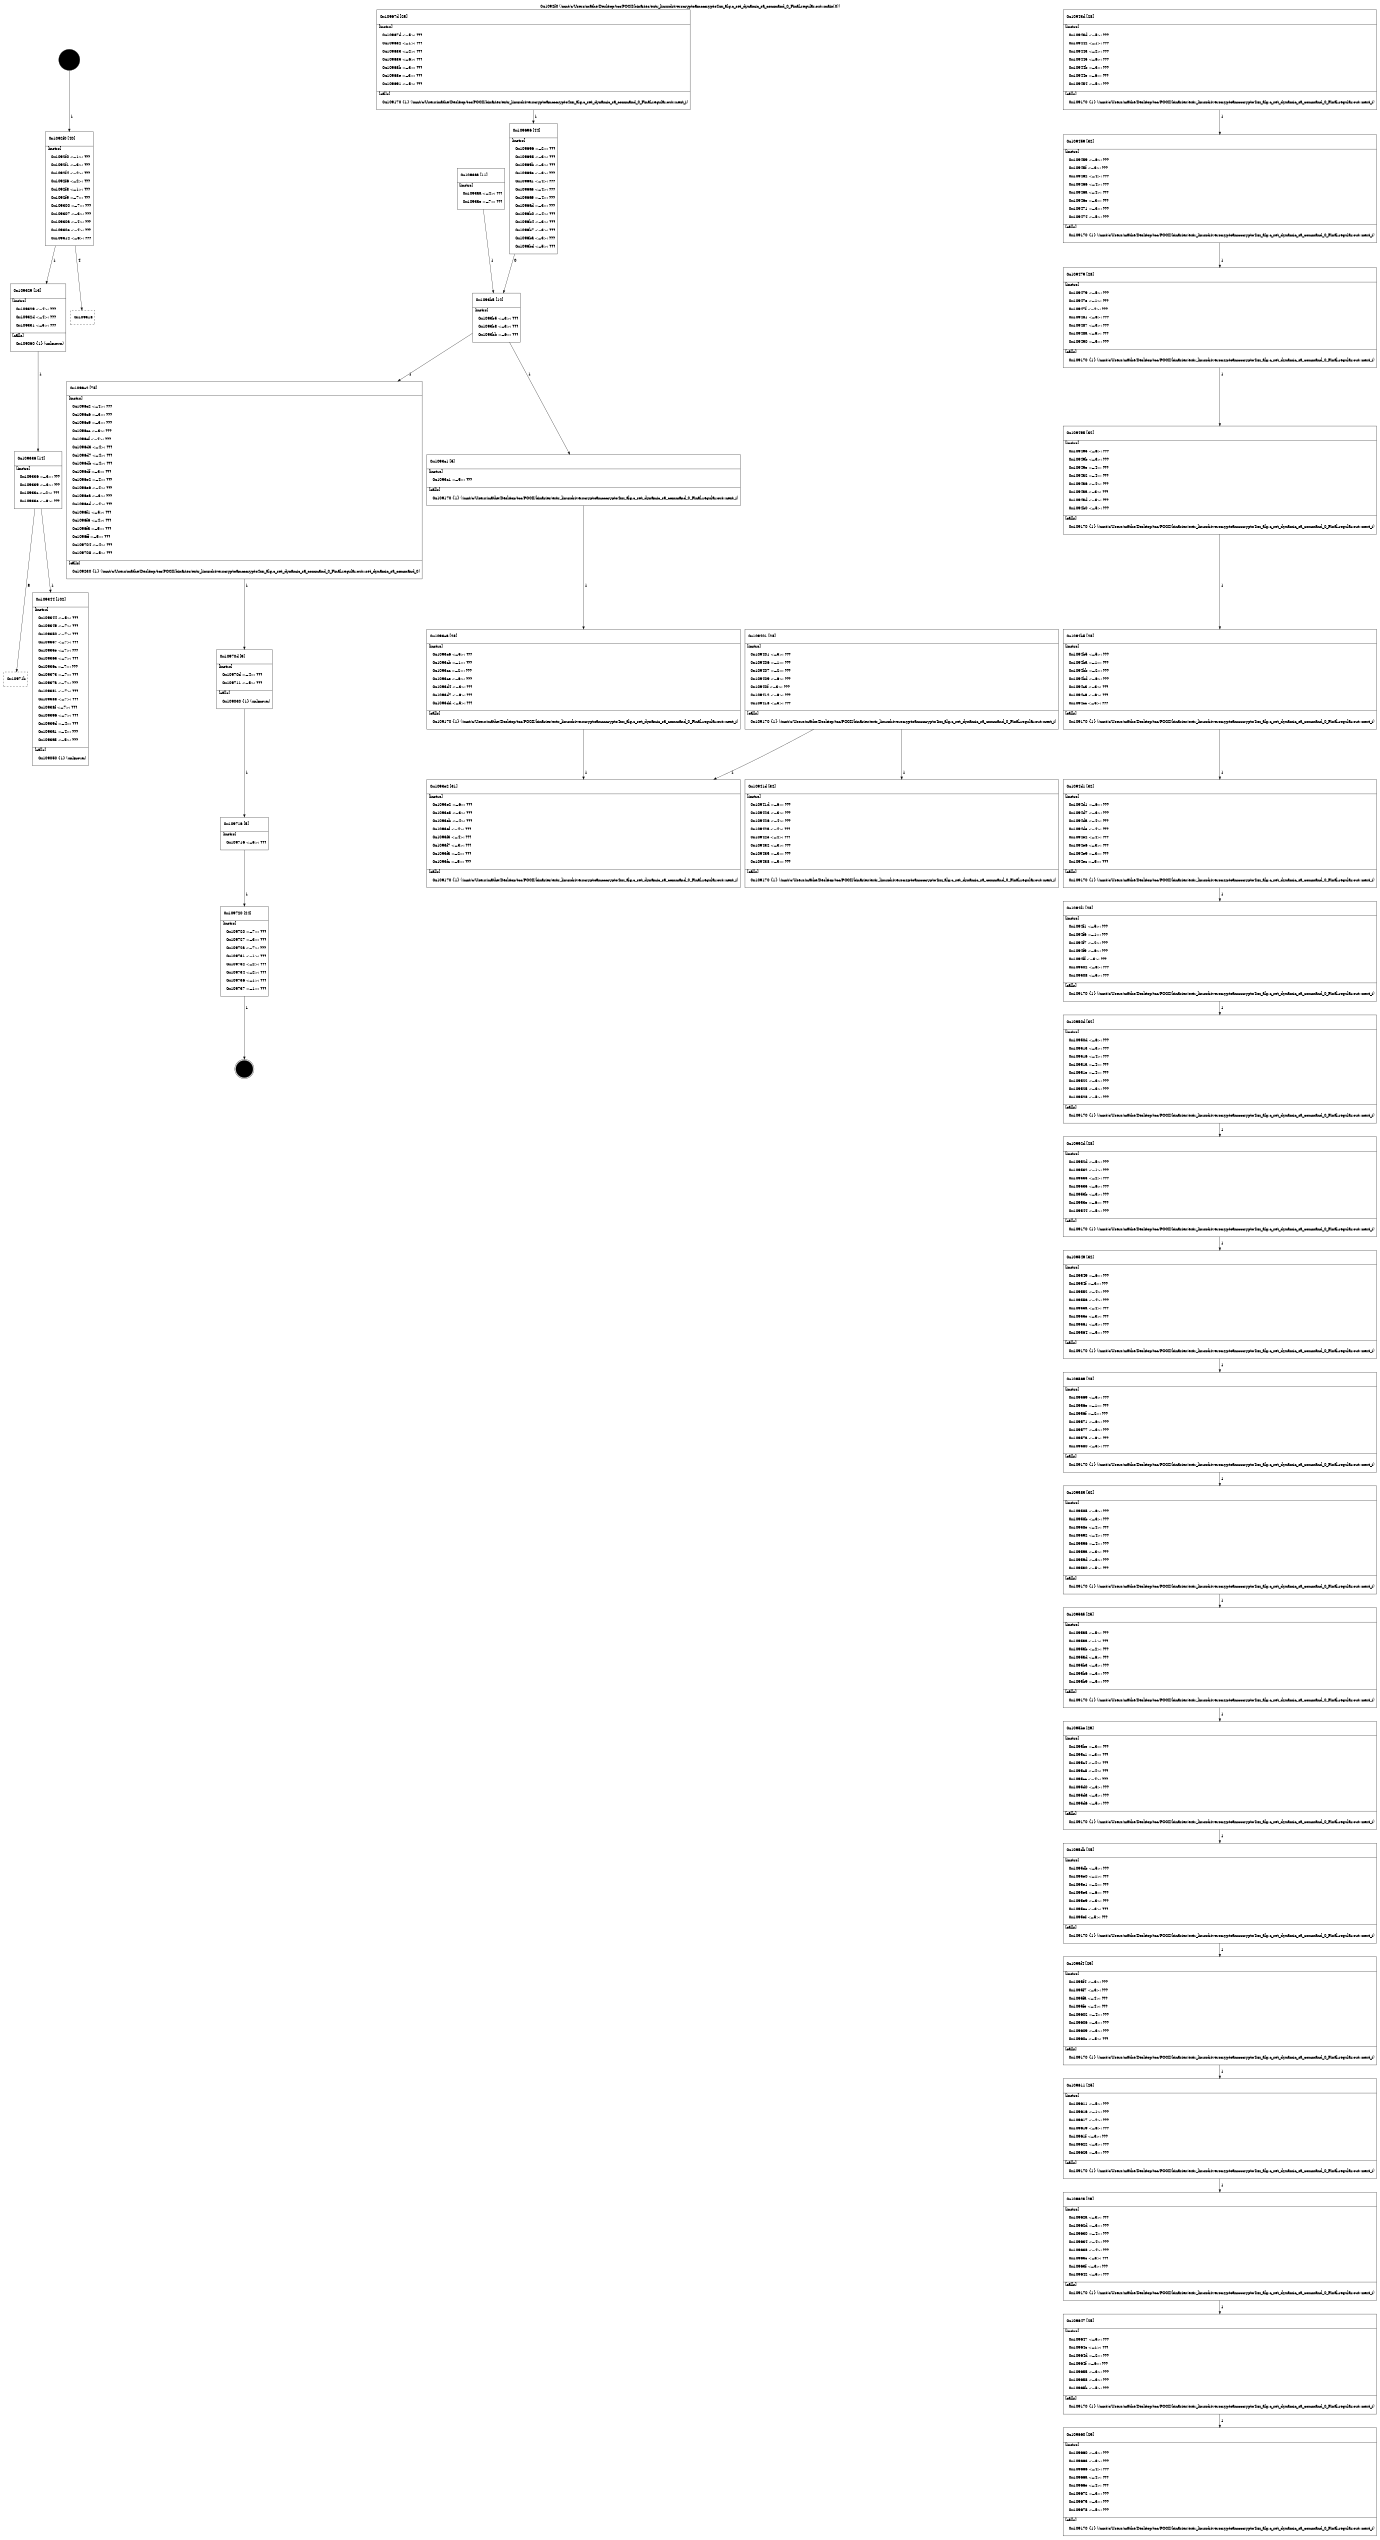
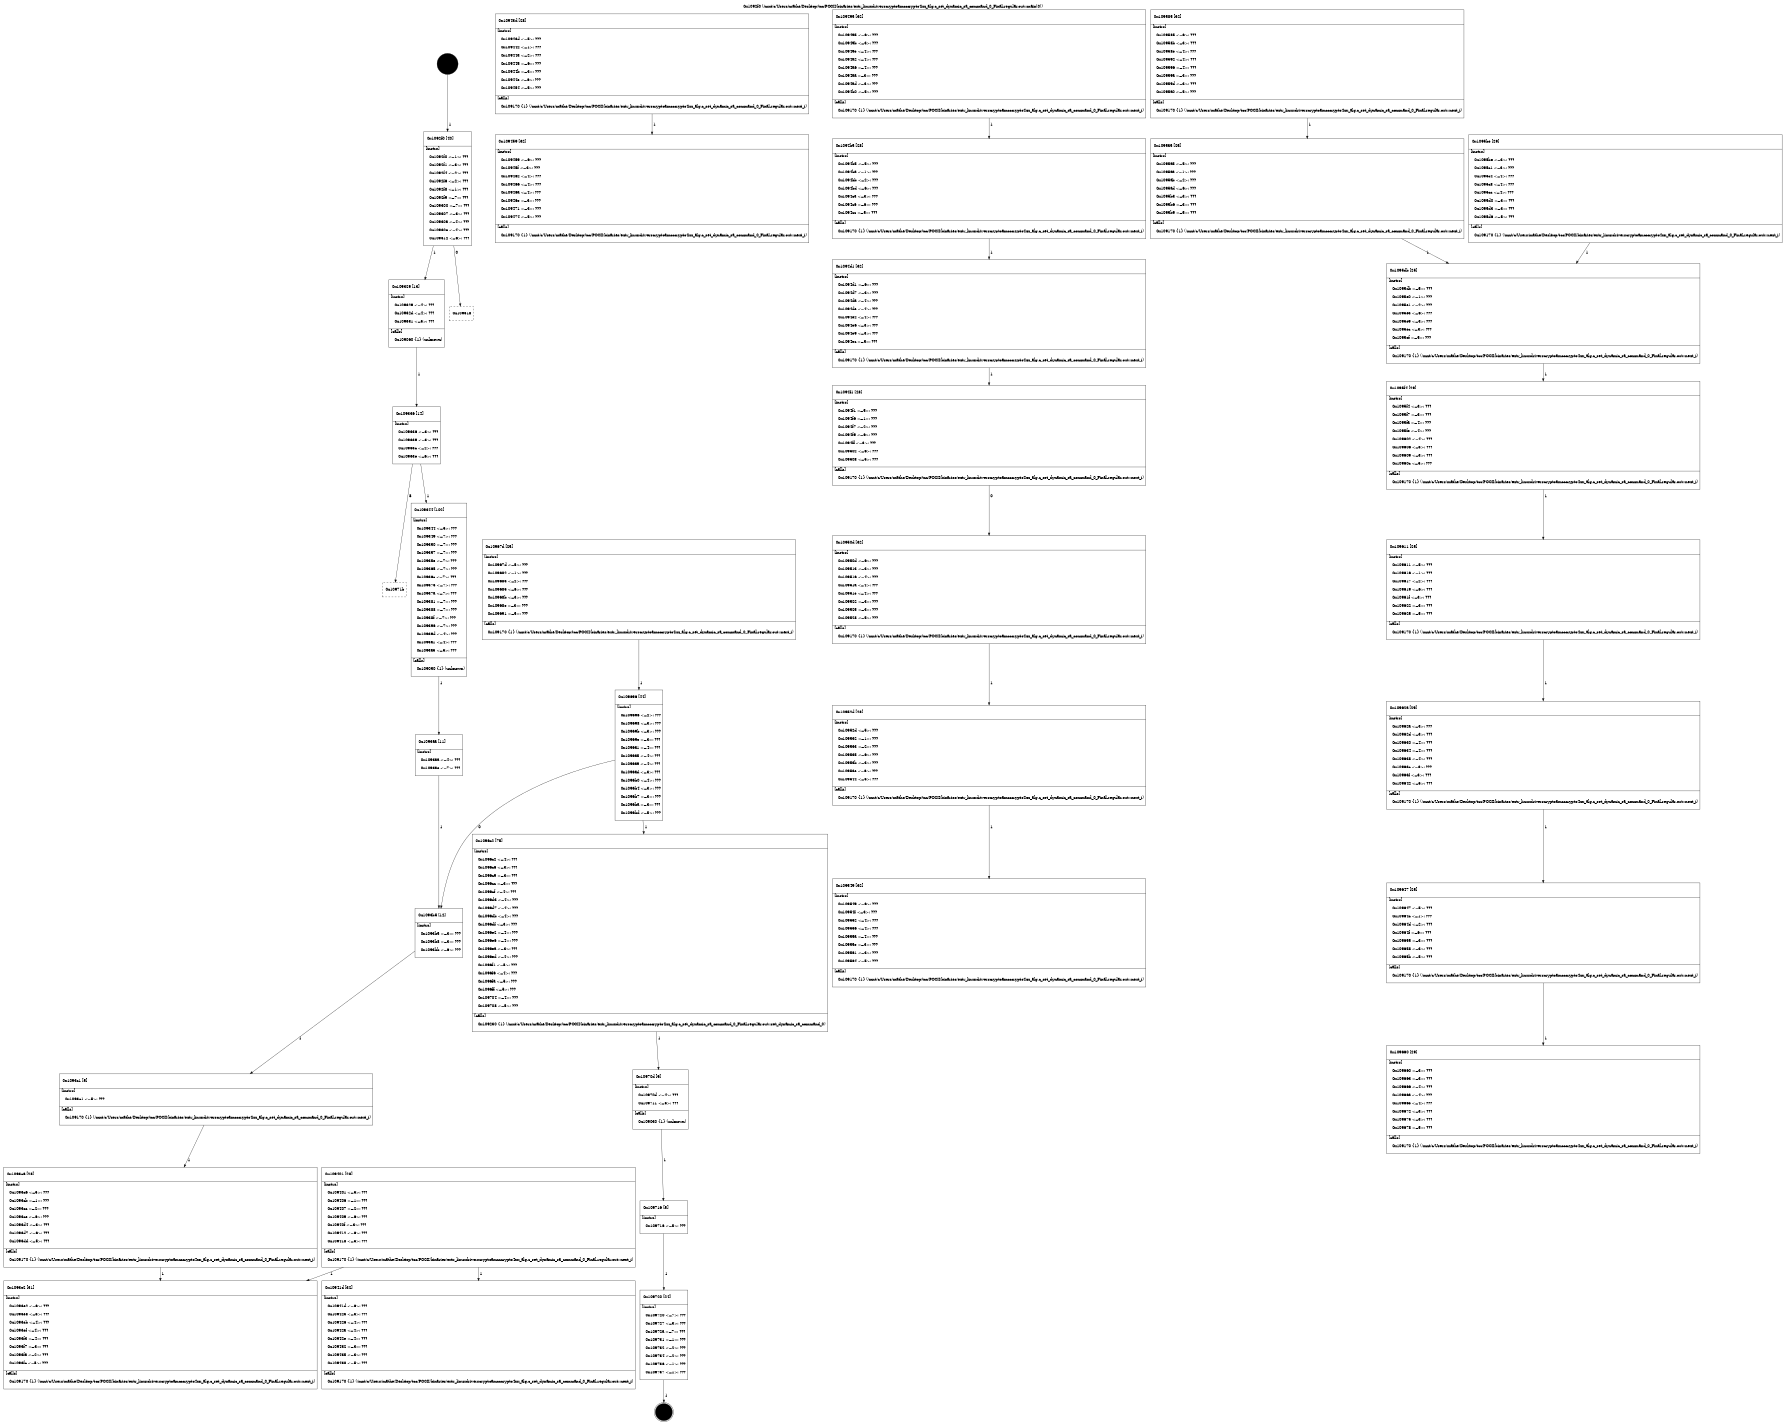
(79, 261) -> (456, 253)
(1220, 318) -> none
(436, 357) -> (643, 826)
none -> (439, 704)
(1222, 1008) -> (991, 496)
(1220, 1422) -> none
(1220, 1713) -> (1424, 251)
